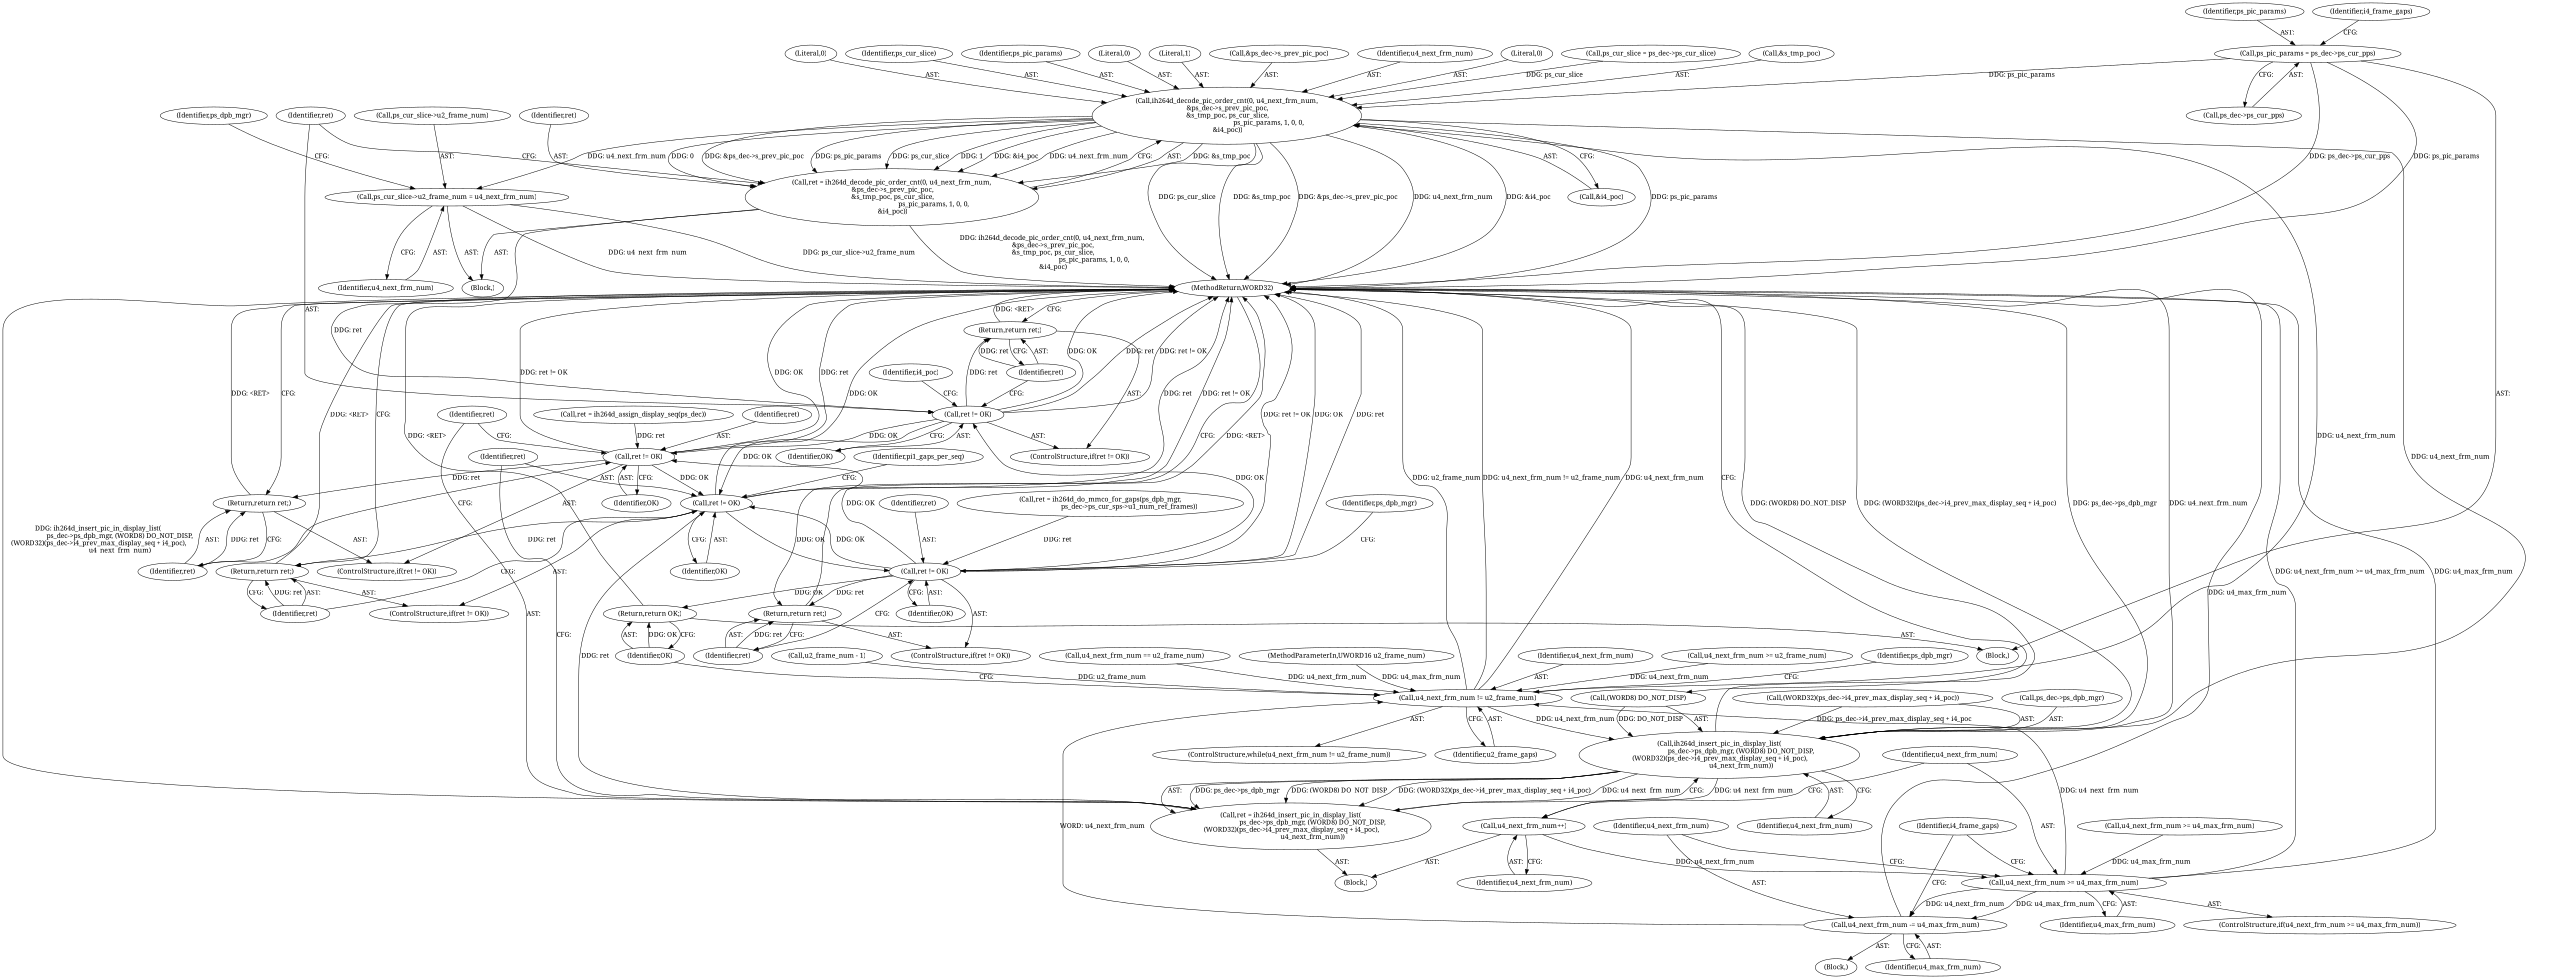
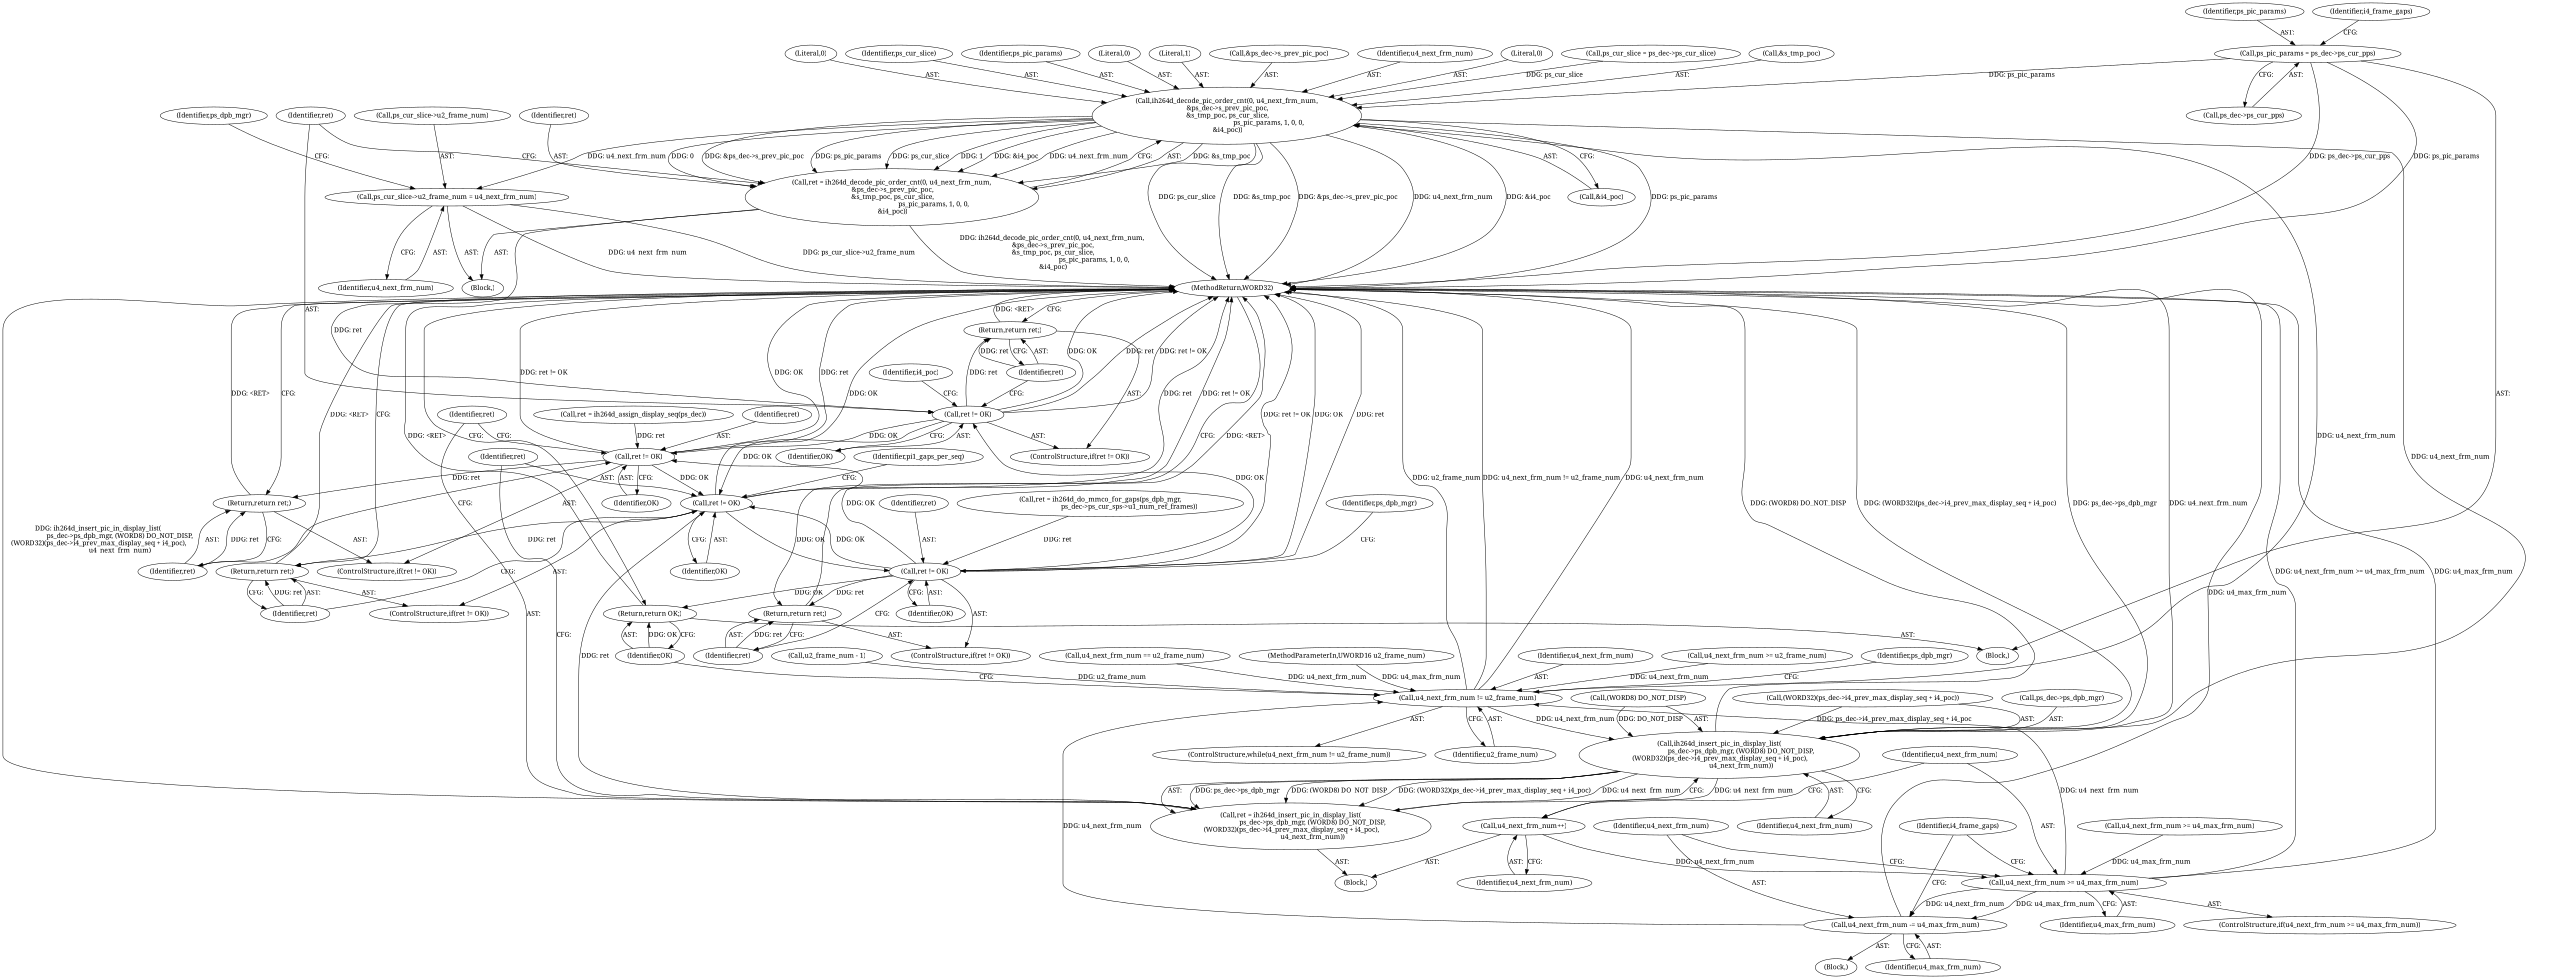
(1746, 530) -> (571, 303)
(1495, 755) -> (1495, 755)
(1103, 826) -> (1103, 826)
